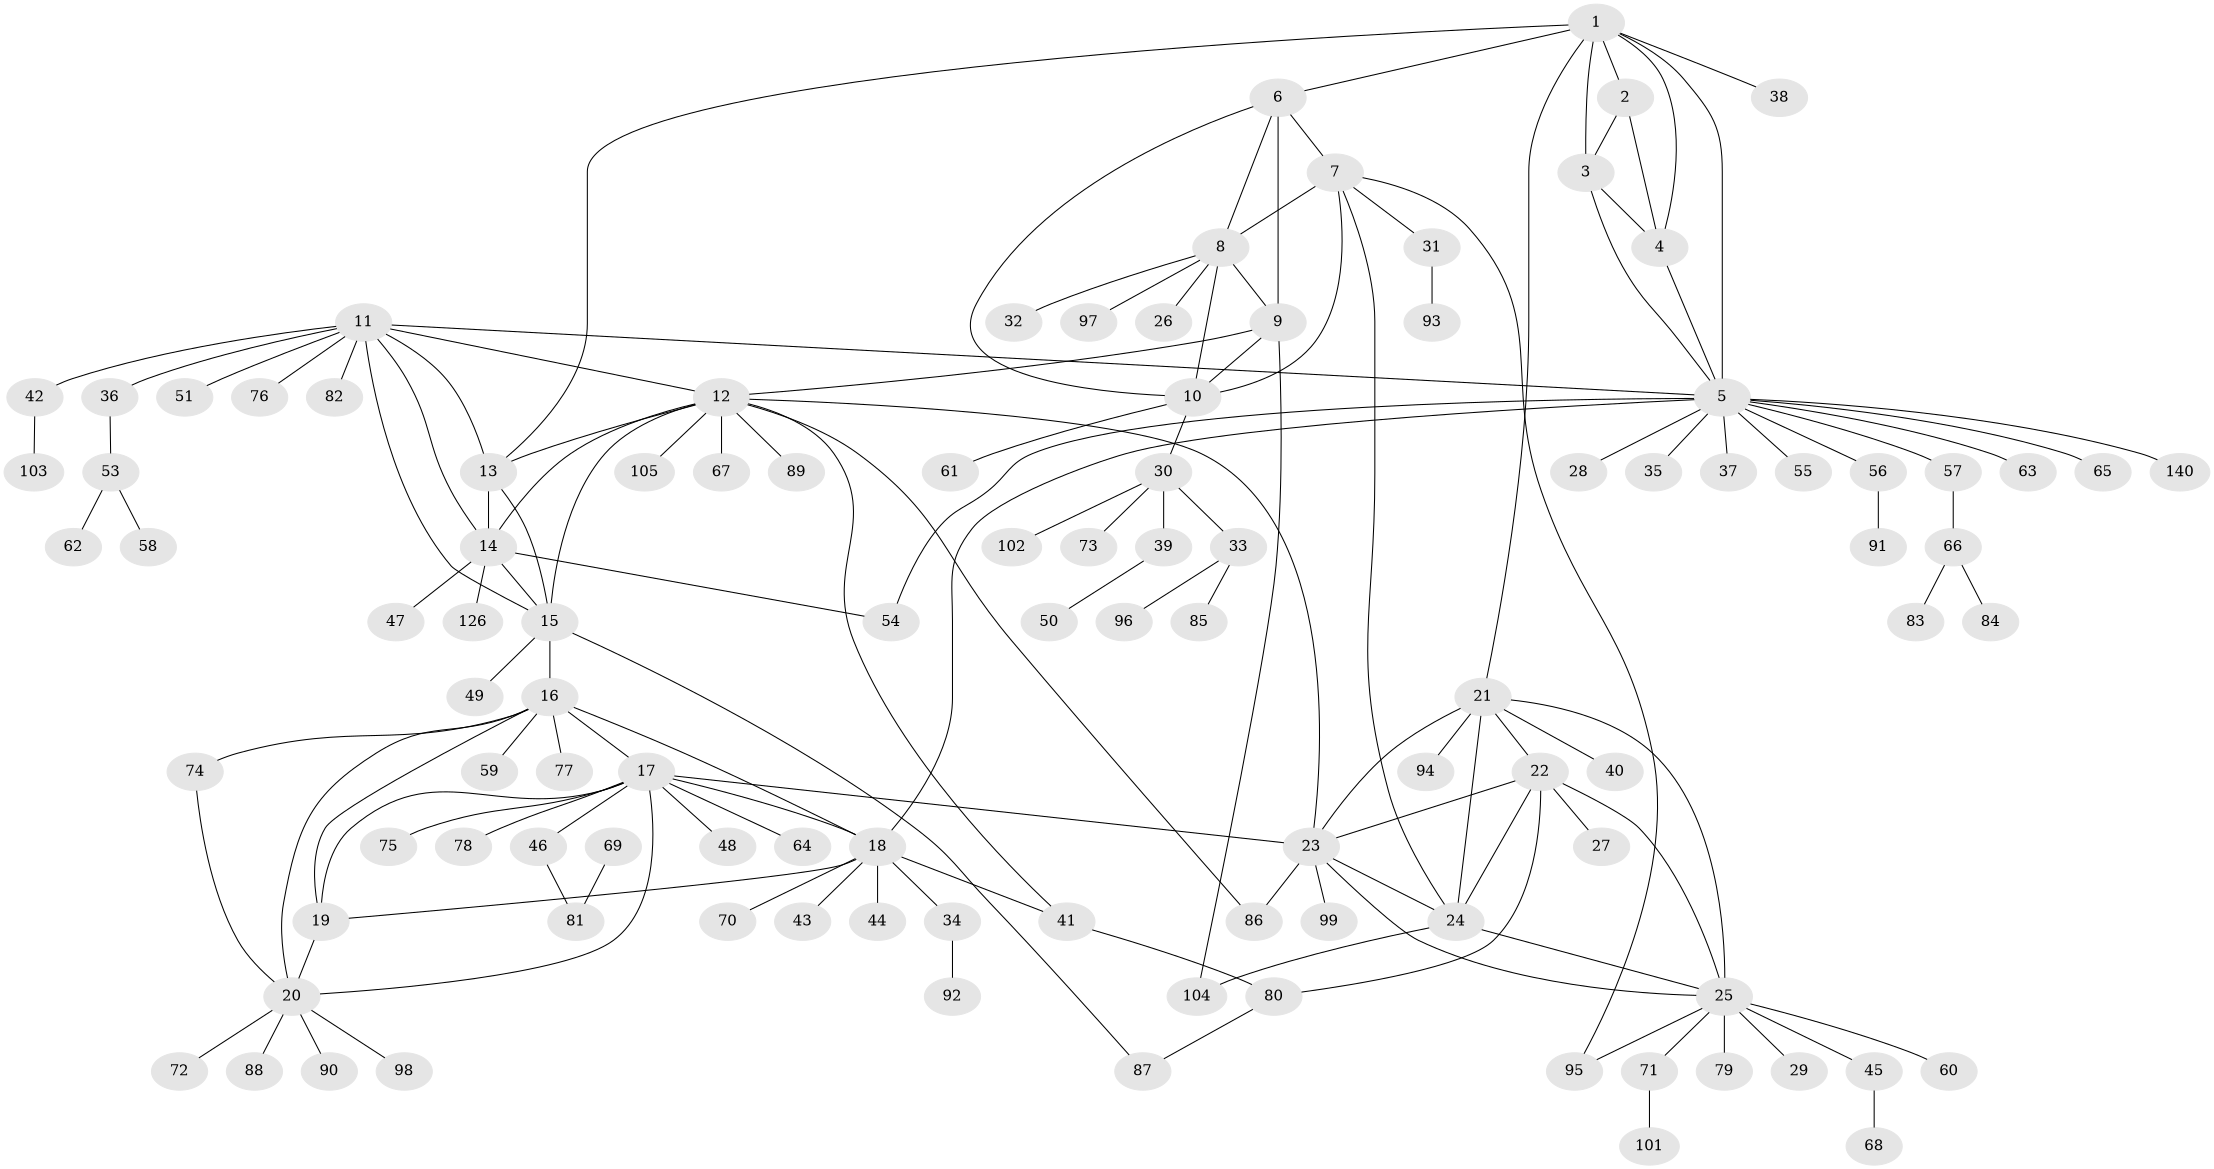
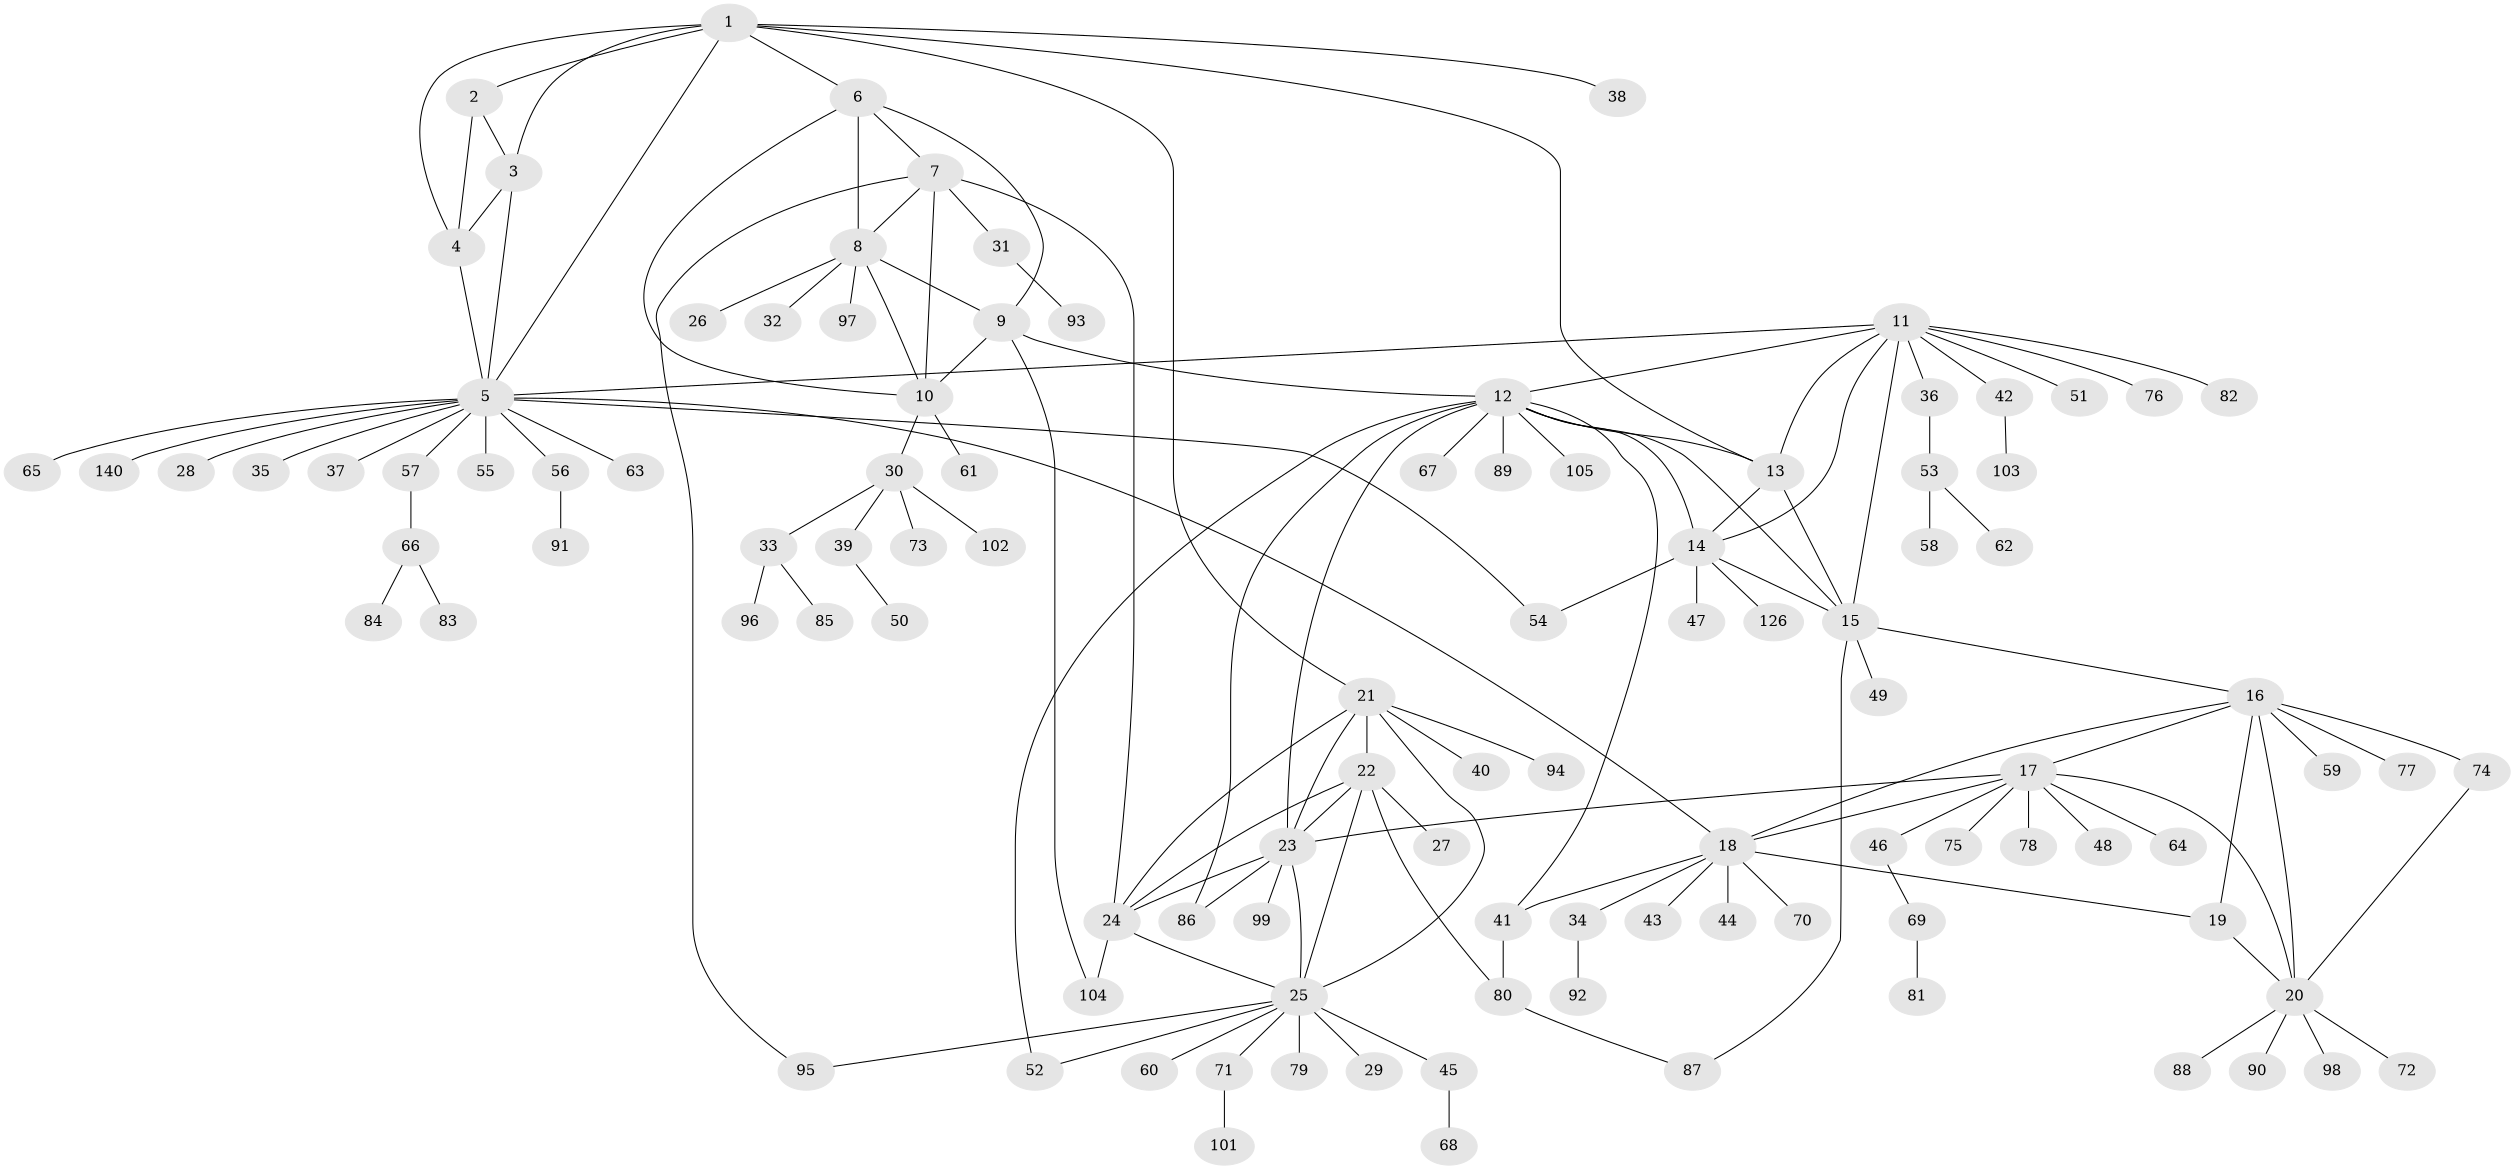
(443, 792) -> none
(557, 884) -> (1898, 884)
none -> (1035, 1071)
